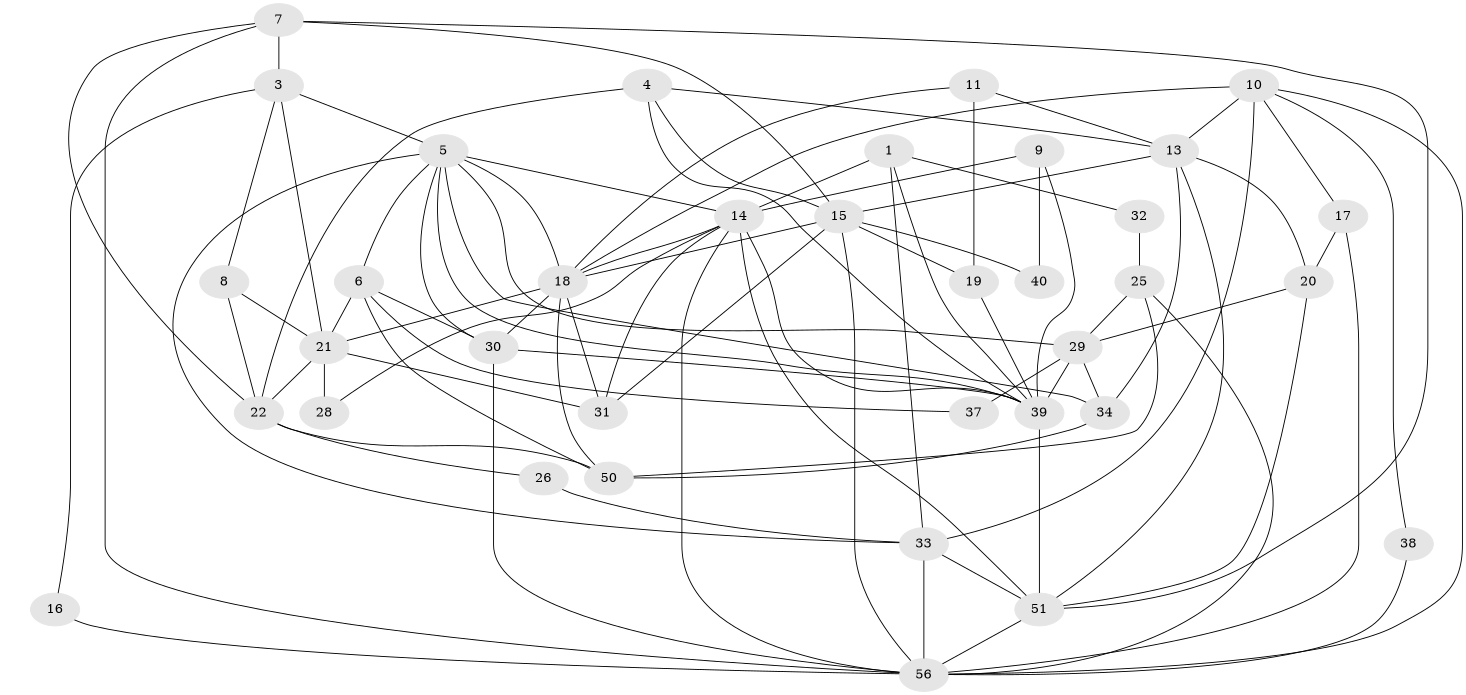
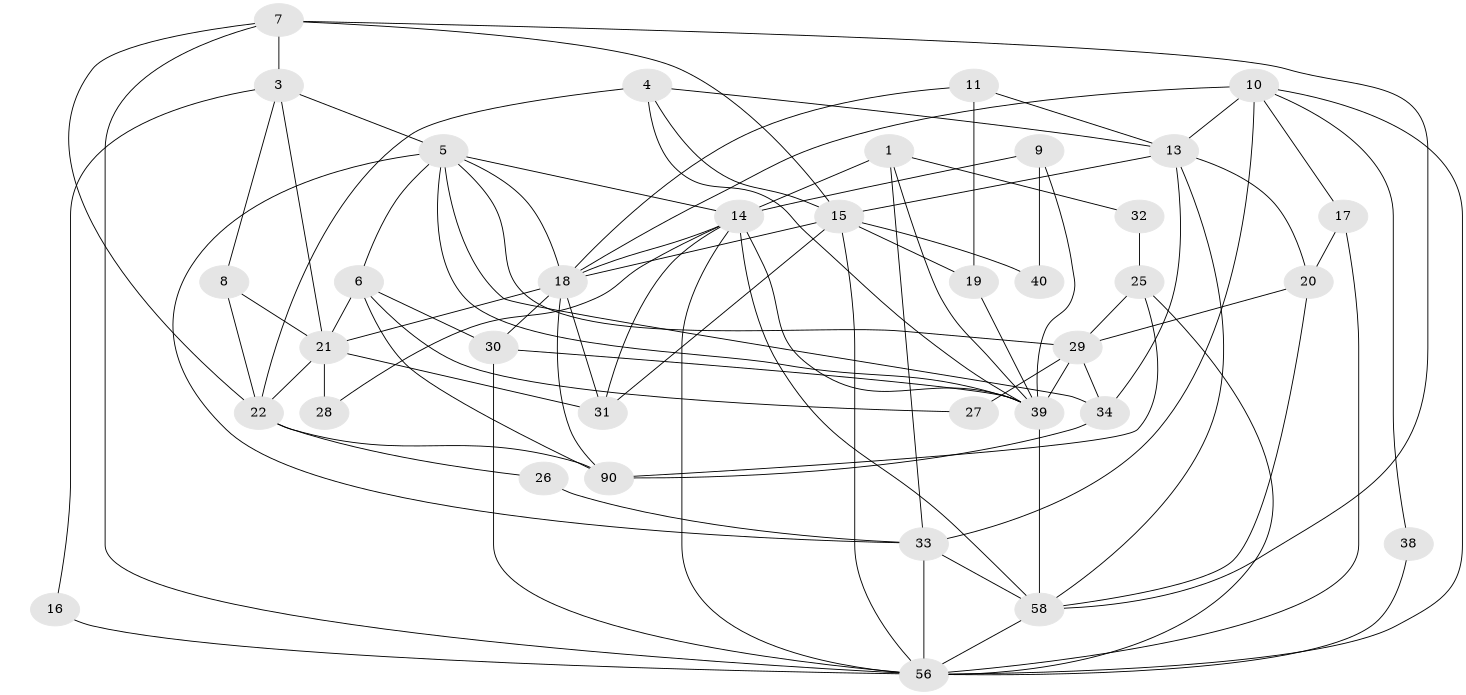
(421, 262) -> none
(974, 413) -> (974, 413)
(609, 479) -> (609, 479)
(1039, 610) -> (1039, 610)
